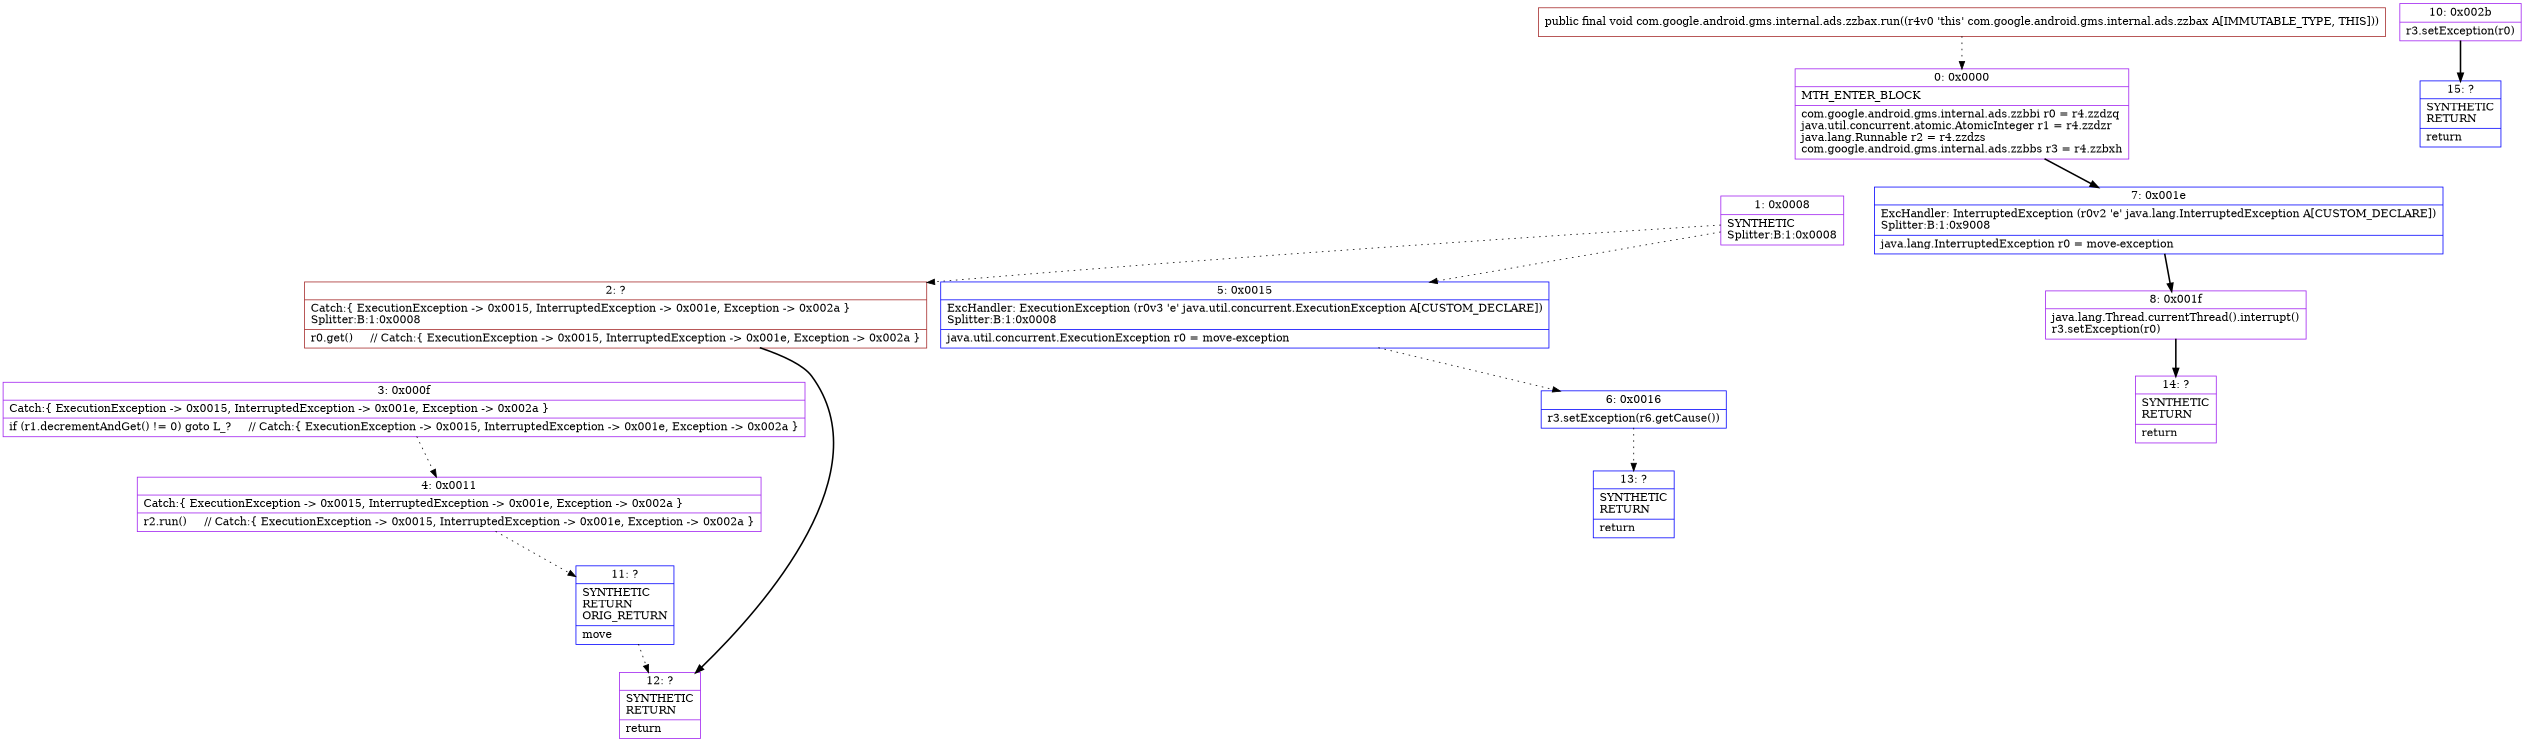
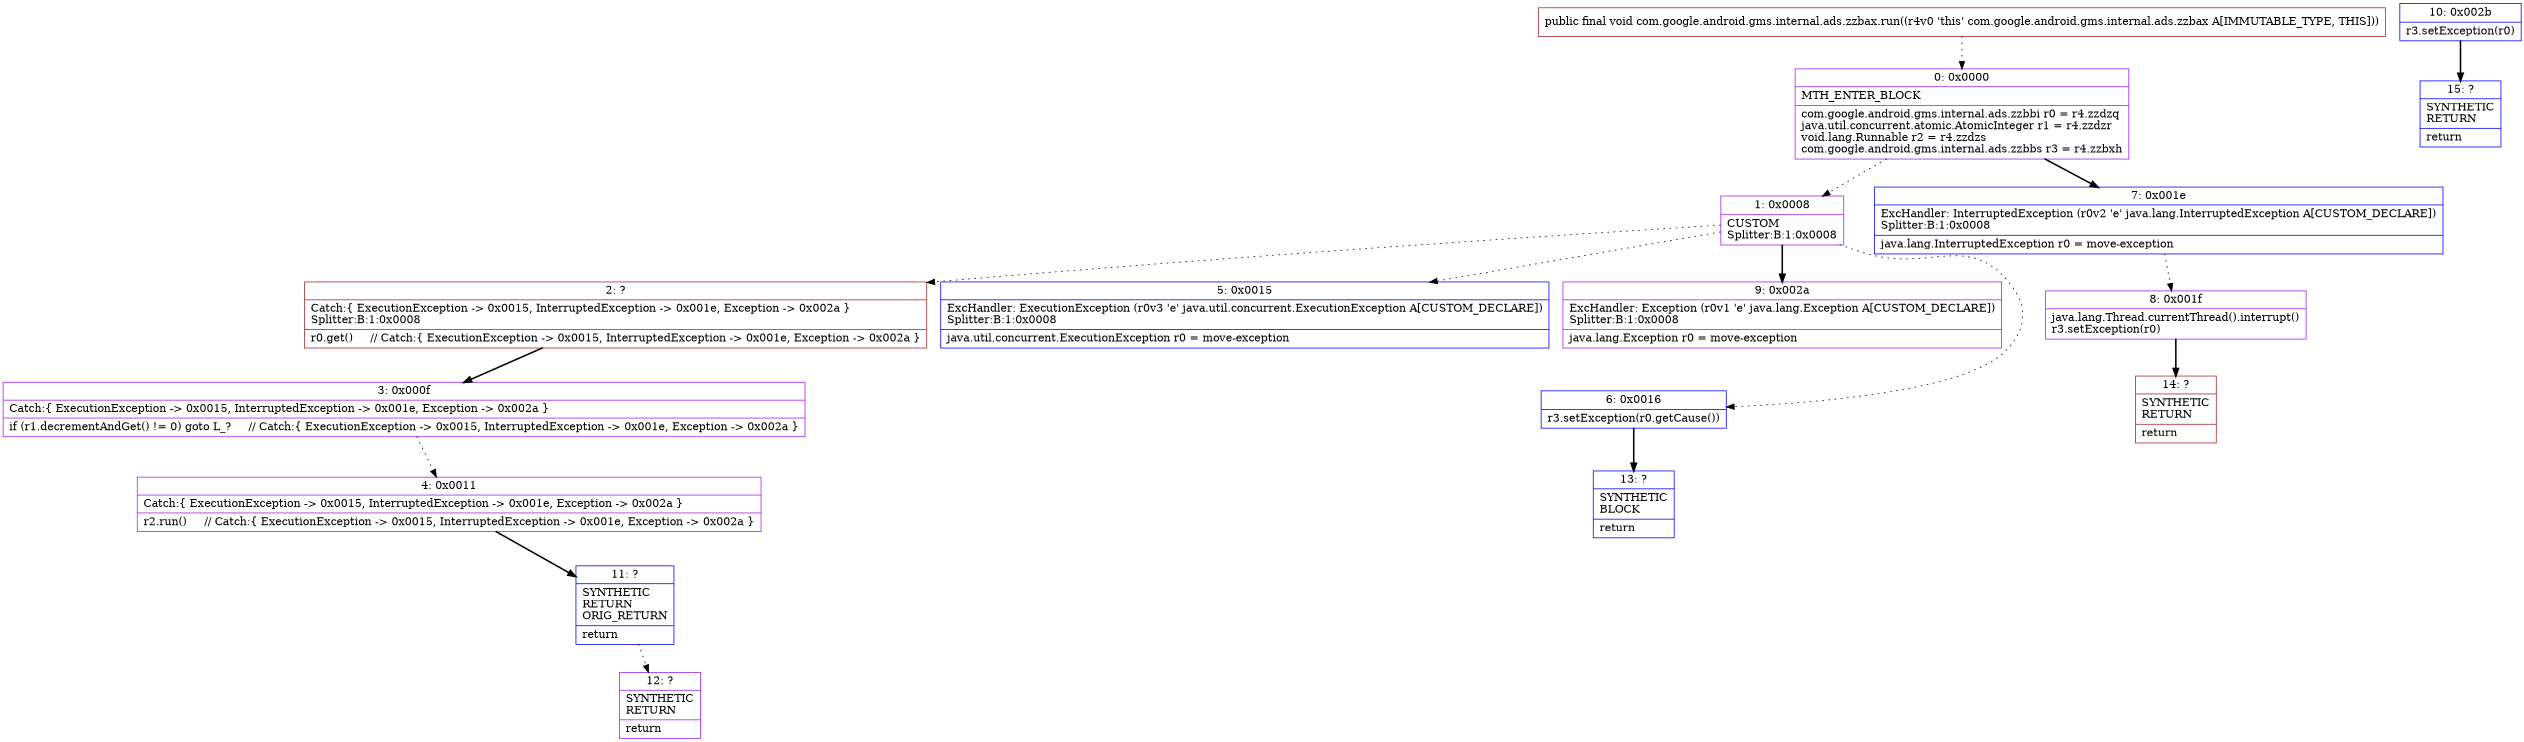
(2460, 22) -> (2460, 22)
(1894, 138) -> (1894, 138)
none -> (1858, 176)
(1761, 224) -> (1753, 224)
(1936, 226) -> (1936, 226)
(2167, 269) -> (2167, 269)
none -> (1782, 315)
(1466, 369) -> (1996, 358)
(2176, 410) -> (2176, 410)
(1634, 418) -> (1634, 418)
(1634, 445) -> (1634, 445)
(818, 508) -> (507, 364)
(1625, 509) -> (1620, 509)
(532, 552) -> (532, 552)
(597, 635) -> (600, 635)
